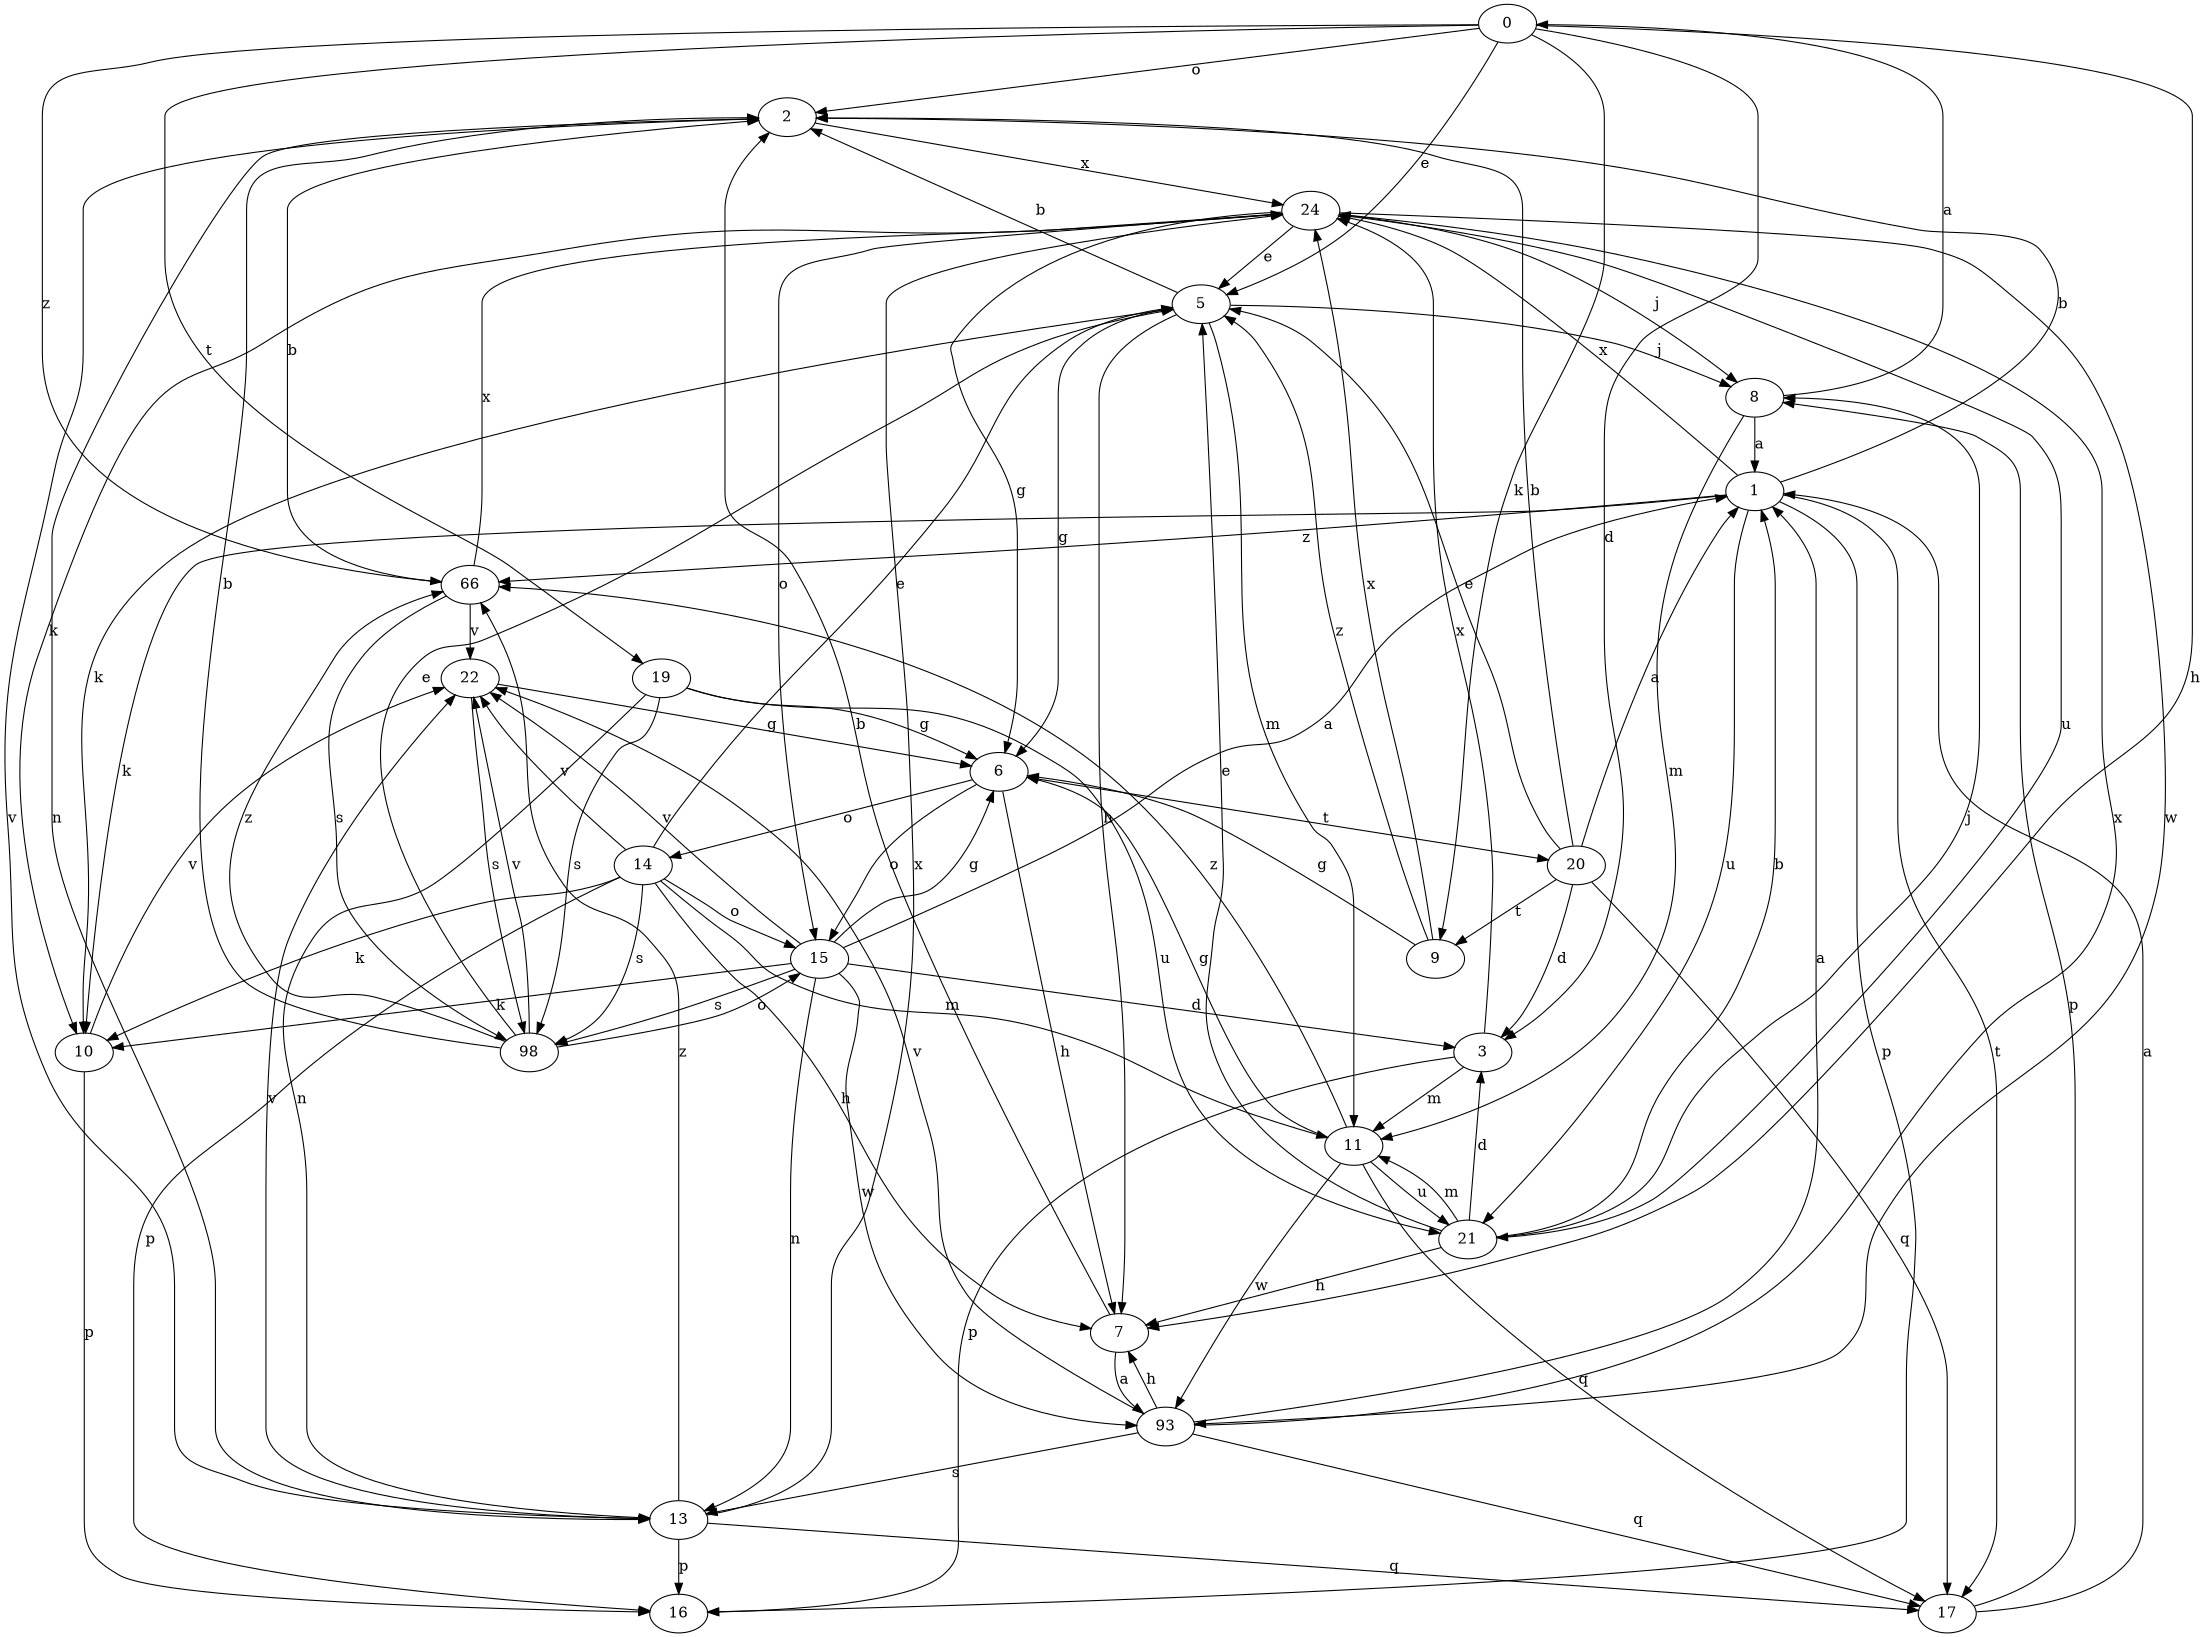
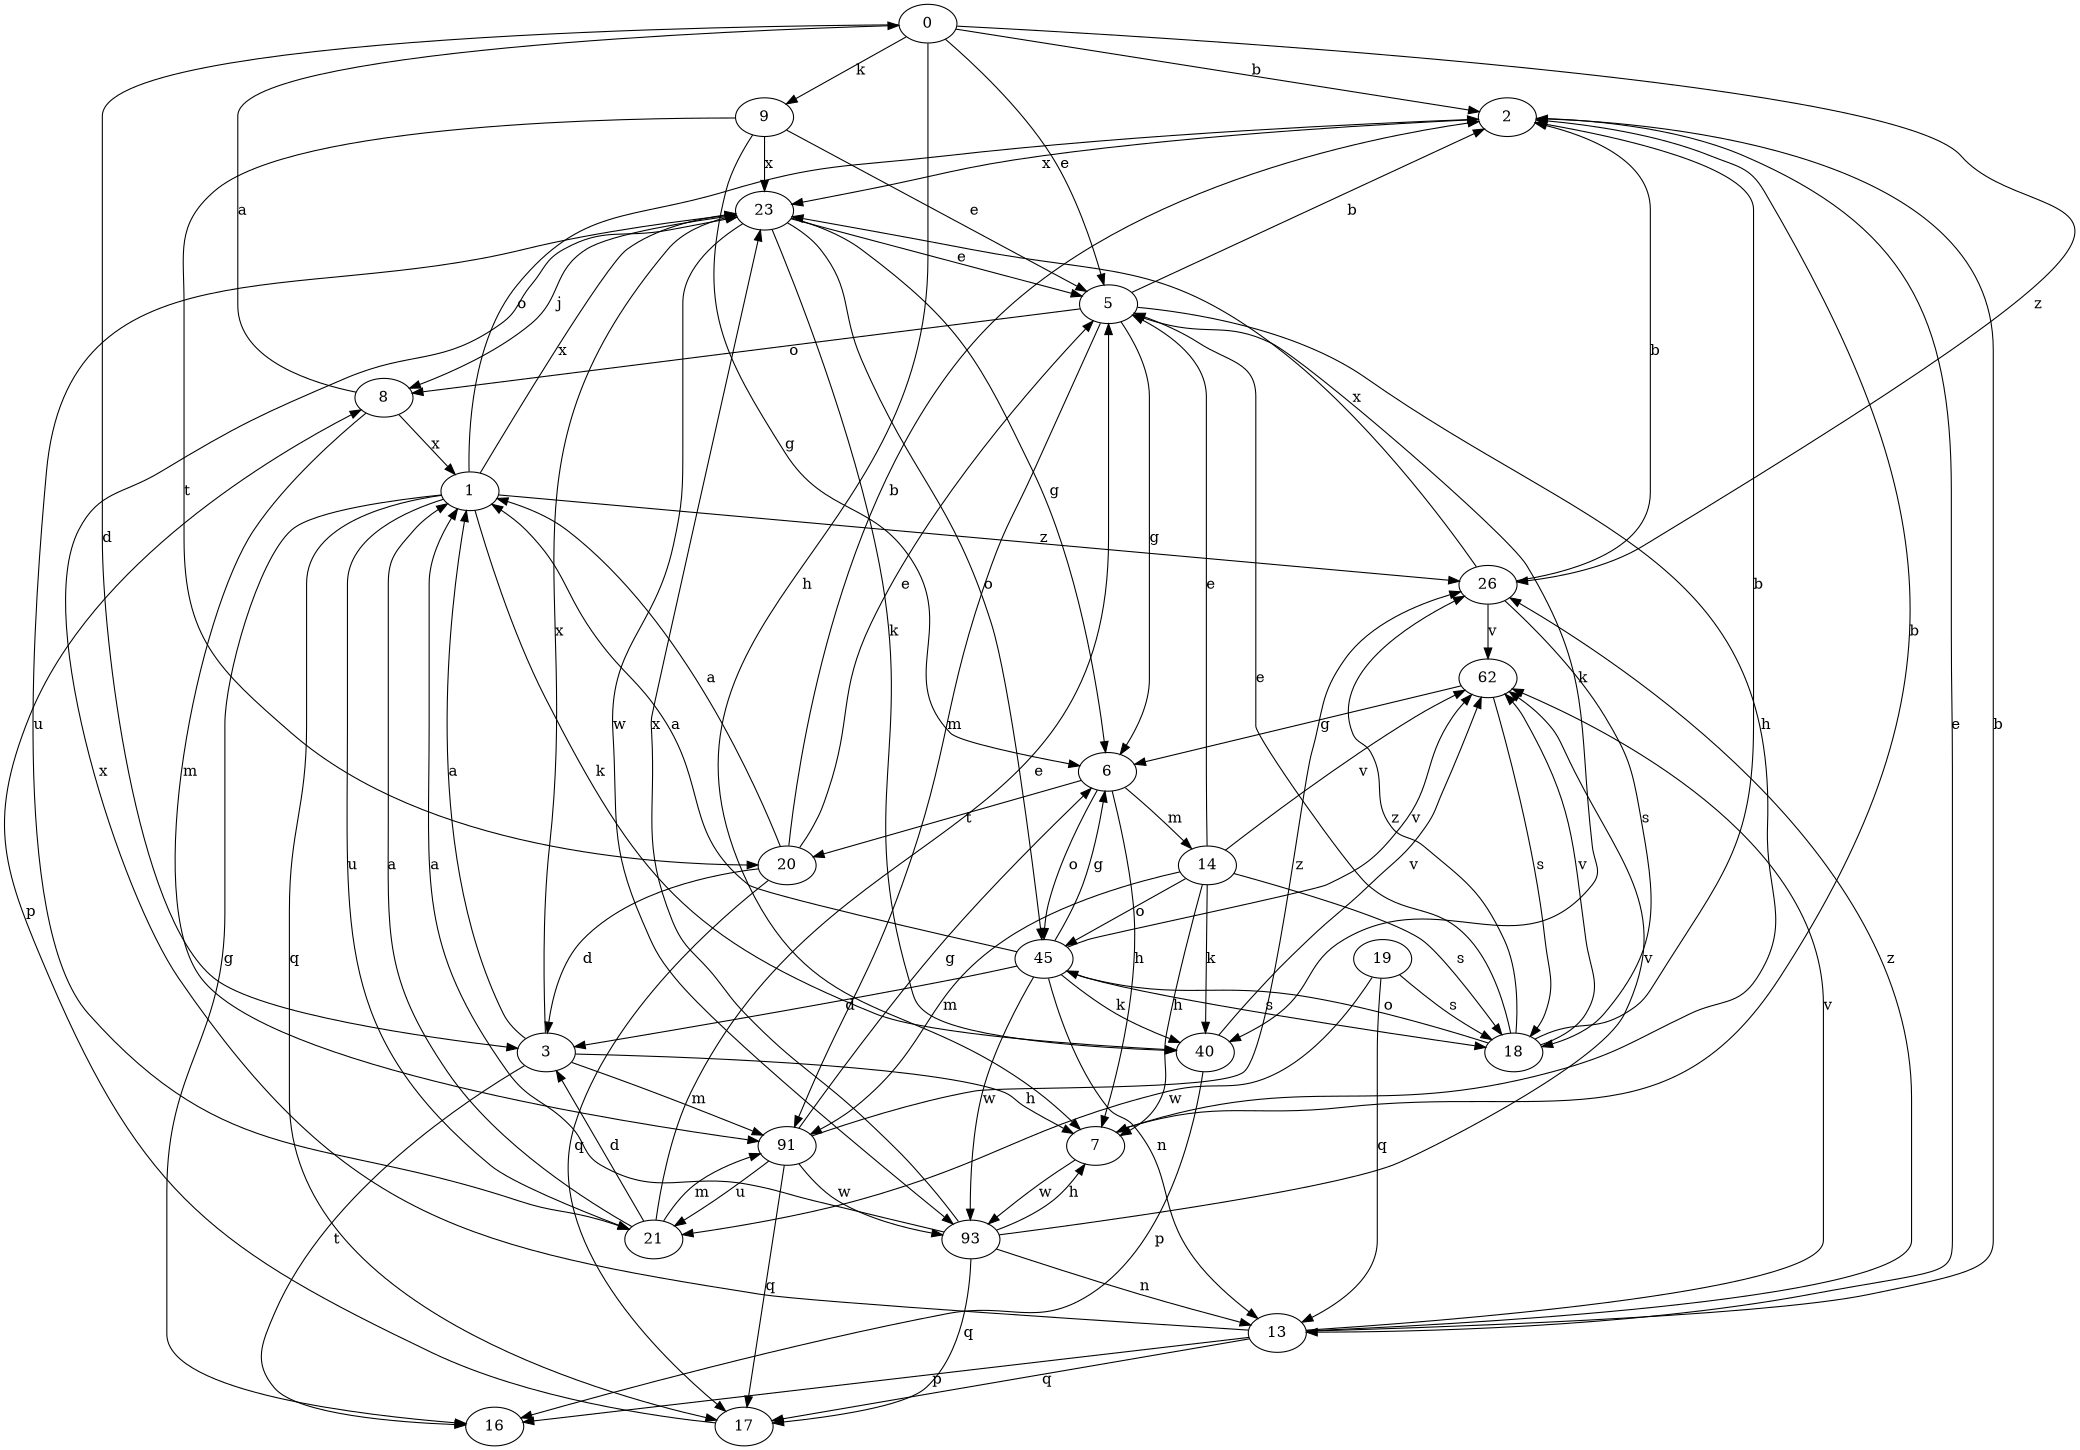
(430, 66) -> none
(1196, 70) -> (1257, 70)
(1311, 211) -> (765, 211)
(2063, 304) -> (522, 304)
(1660, 351) -> (794, 351)
(1760, 445) -> (436, 445)
(470, 585) -> (1488, 585)
(1340, 632) -> (975, 211)
(470, 678) -> (1488, 678)
(866, 715) -> none
(13, 819) -> (1999, 725)
(57, 819) -> (1956, 725)
(848, 819) -> (1175, 819)
(1940, 860) -> none
(1780, 865) -> (392, 865)
(1510, 909) -> (184, 412)
(820, 959) -> (1044, 959)
(1166, 959) -> (1176, 1099)
(2143, 1015) -> (450, 788)
(84, 1052) -> (1205, 1052)
(529, 1052) -> (1514, 1052)
(1887, 1052) -> (229, 959)
(1998, 1052) -> (295, 959)
(302, 1099) -> (1383, 1146)
(1354, 1146) -> (787, 1146)
(1299, 1285) -> (813, 1065)
(973, 1333) -> (337, 1239)
(134, 1334) -> none
(1124, 1380) -> (1046, 1193)
(956, 1473) -> (1145, 1286)
